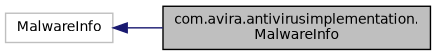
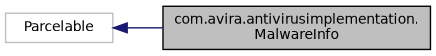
(59, 28) -> (59, 28)
